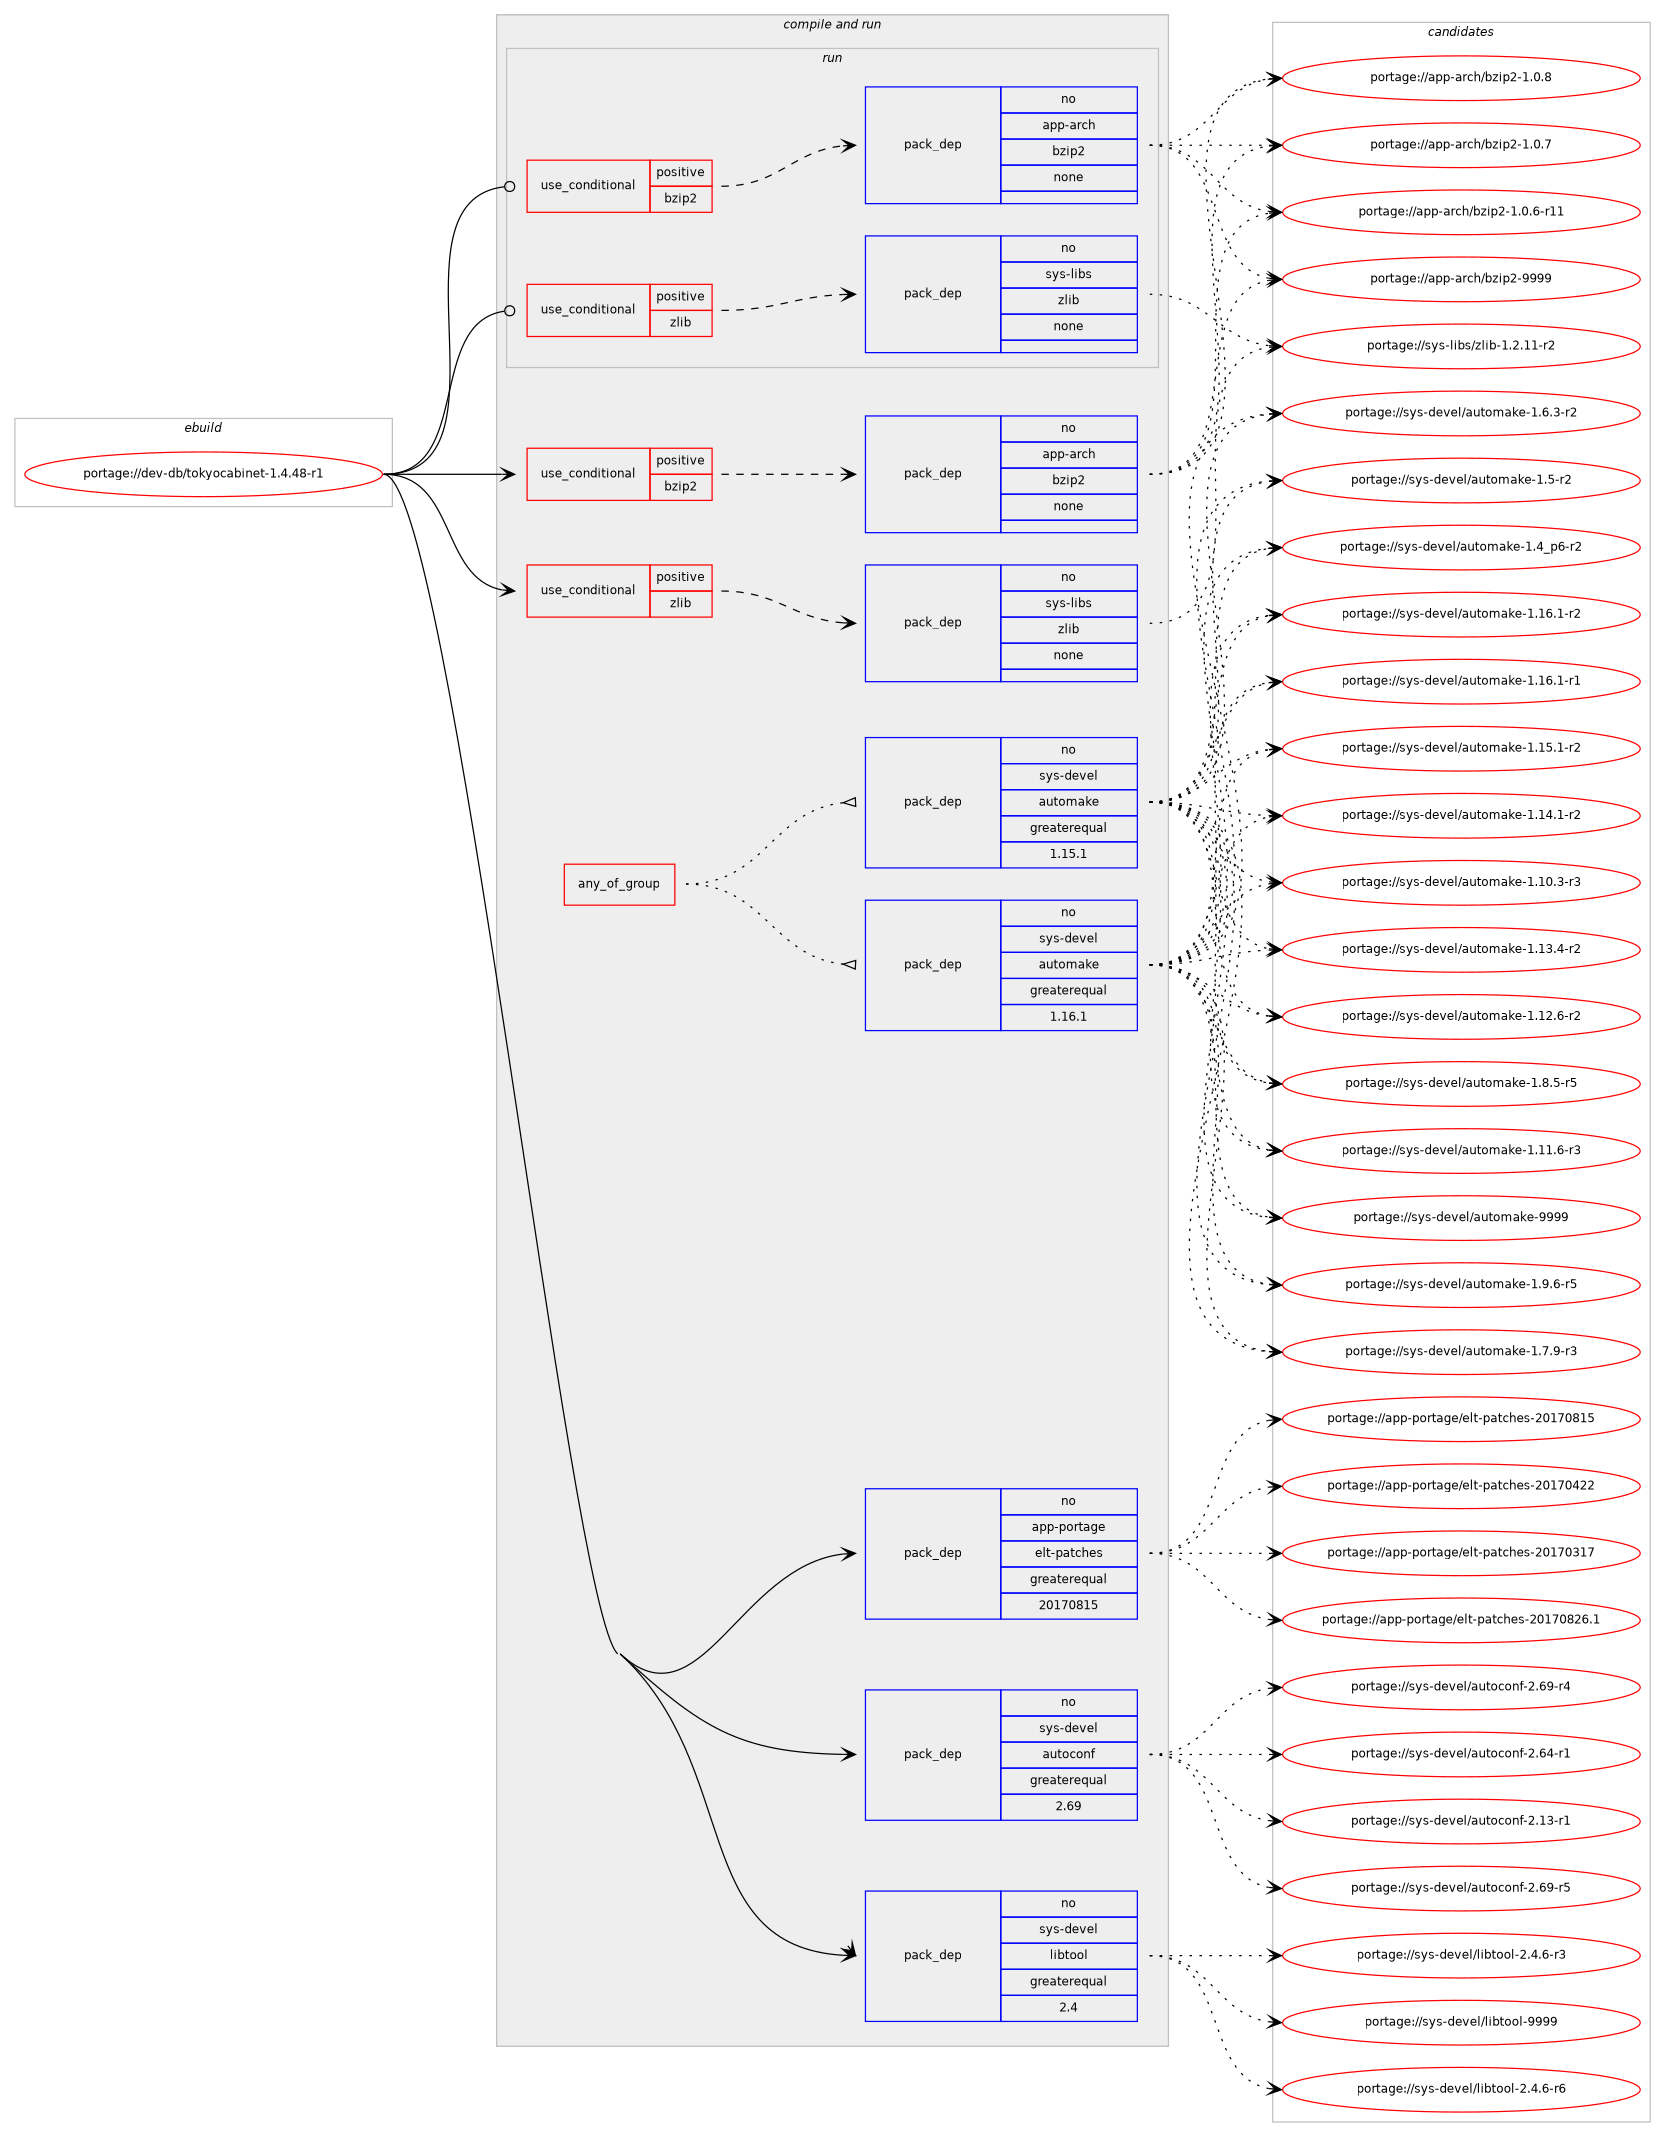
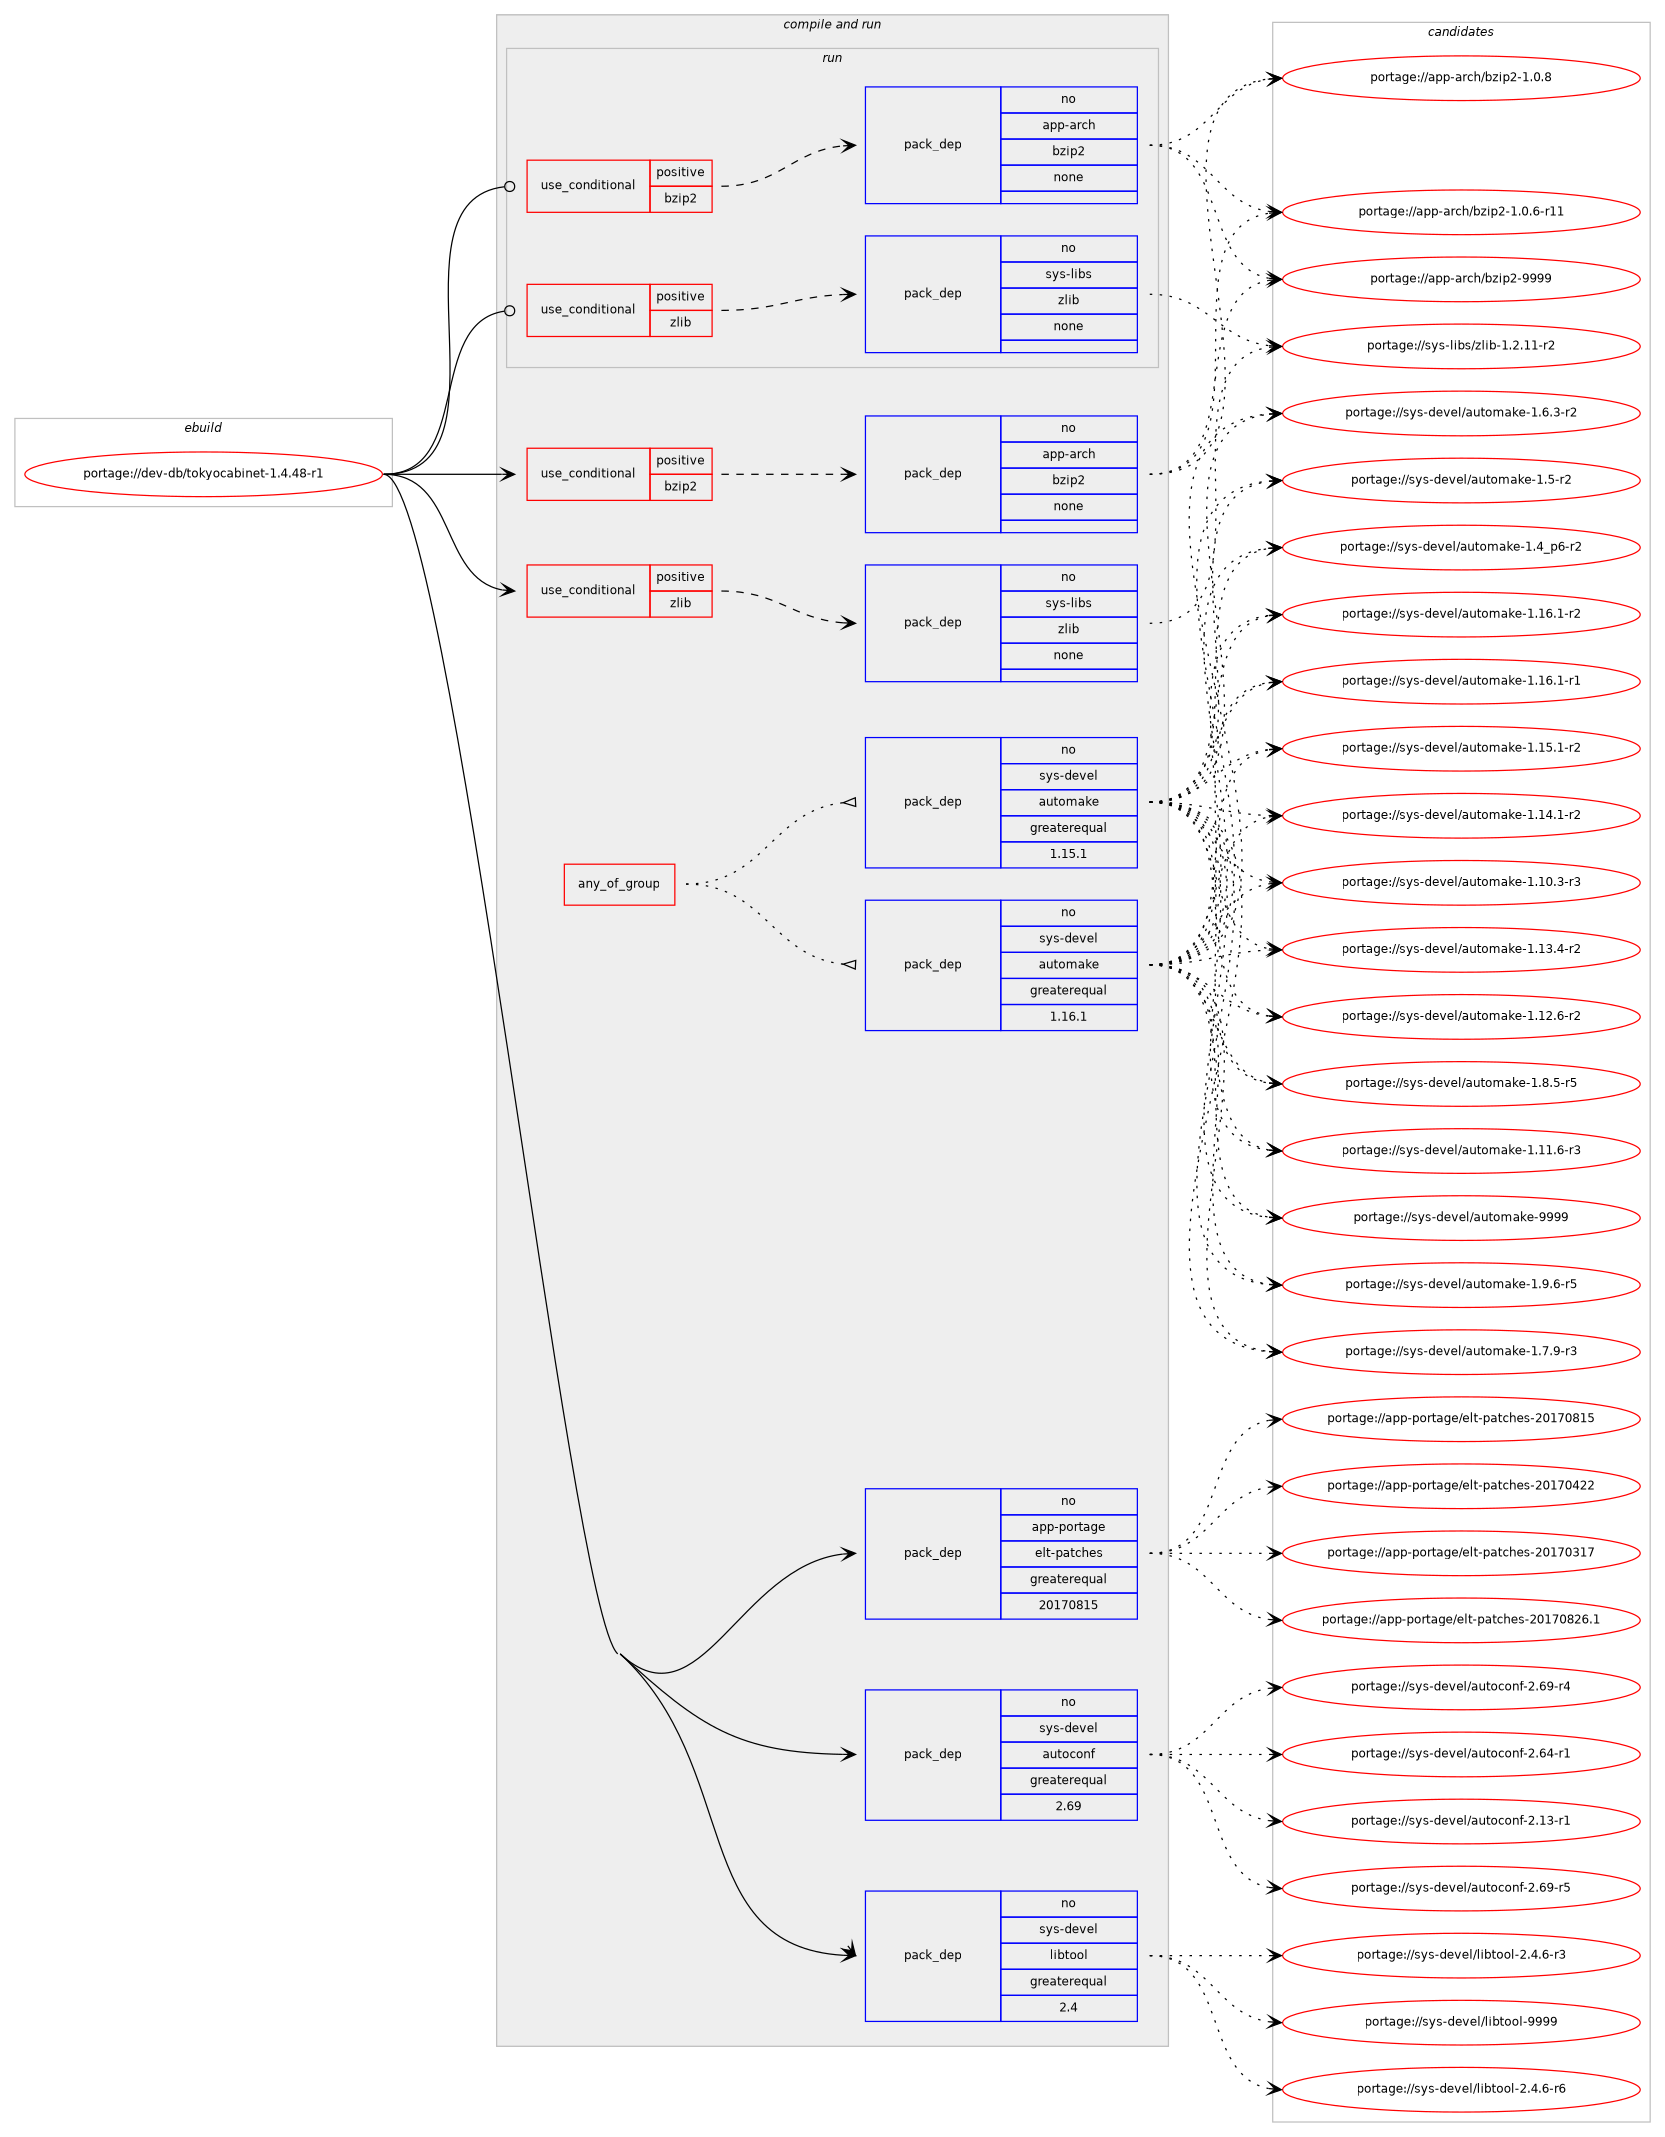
(1461, 145) -> none
